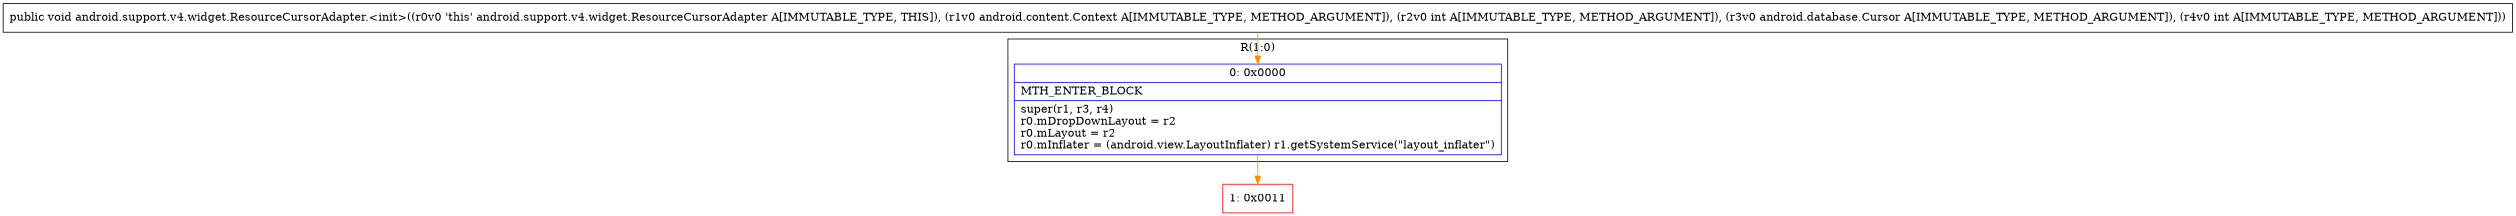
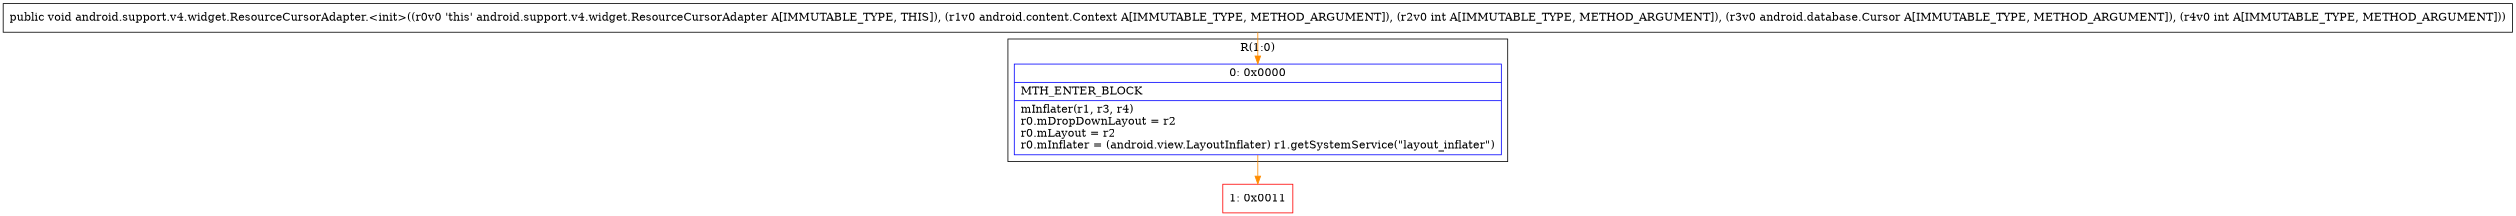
(1067, 109) -> (1077, 109)
